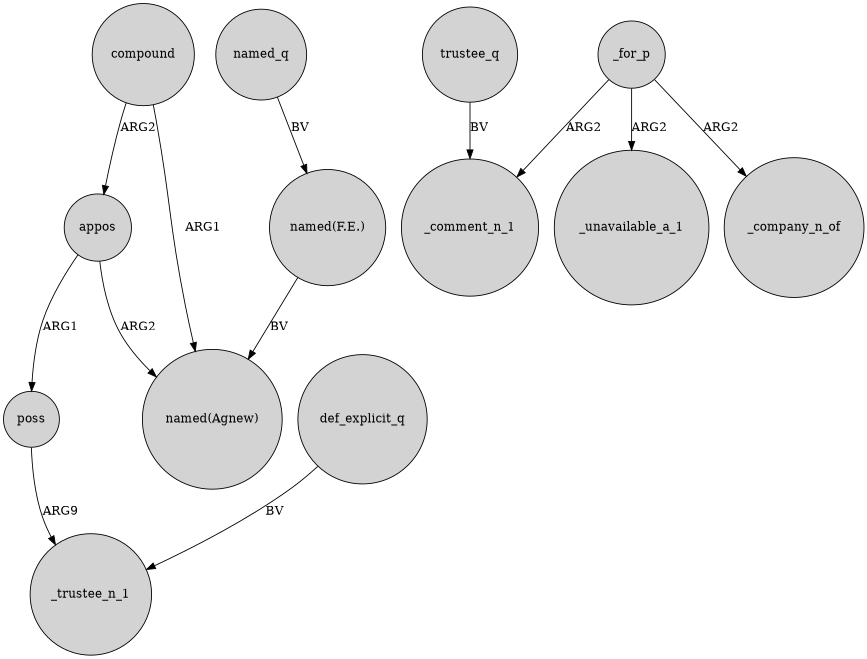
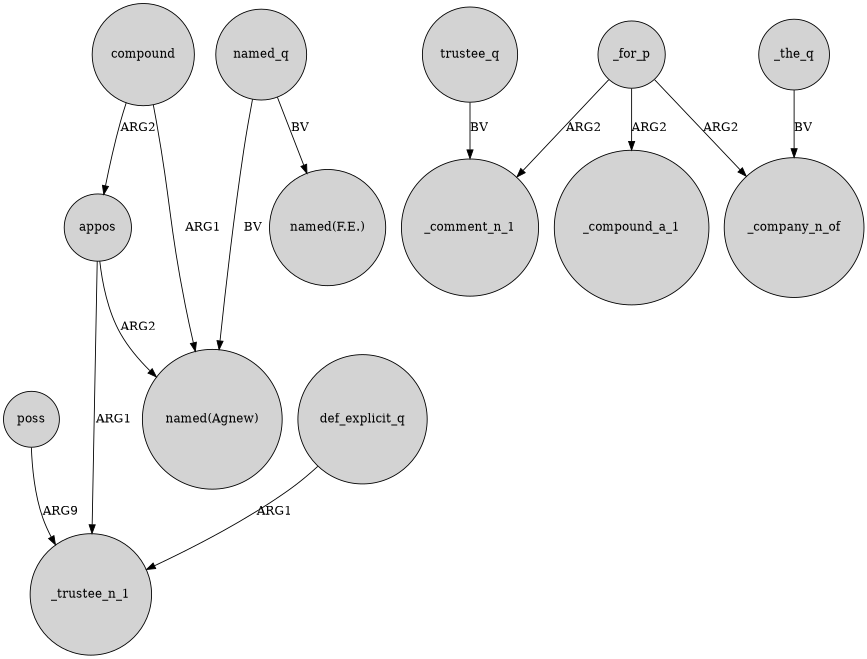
none -> (794, 55)
(632, 228) -> (632, 228)
(45, 315) -> (95, 393)
(275, 315) -> (234, 220)
(275, 511) -> (275, 511)
